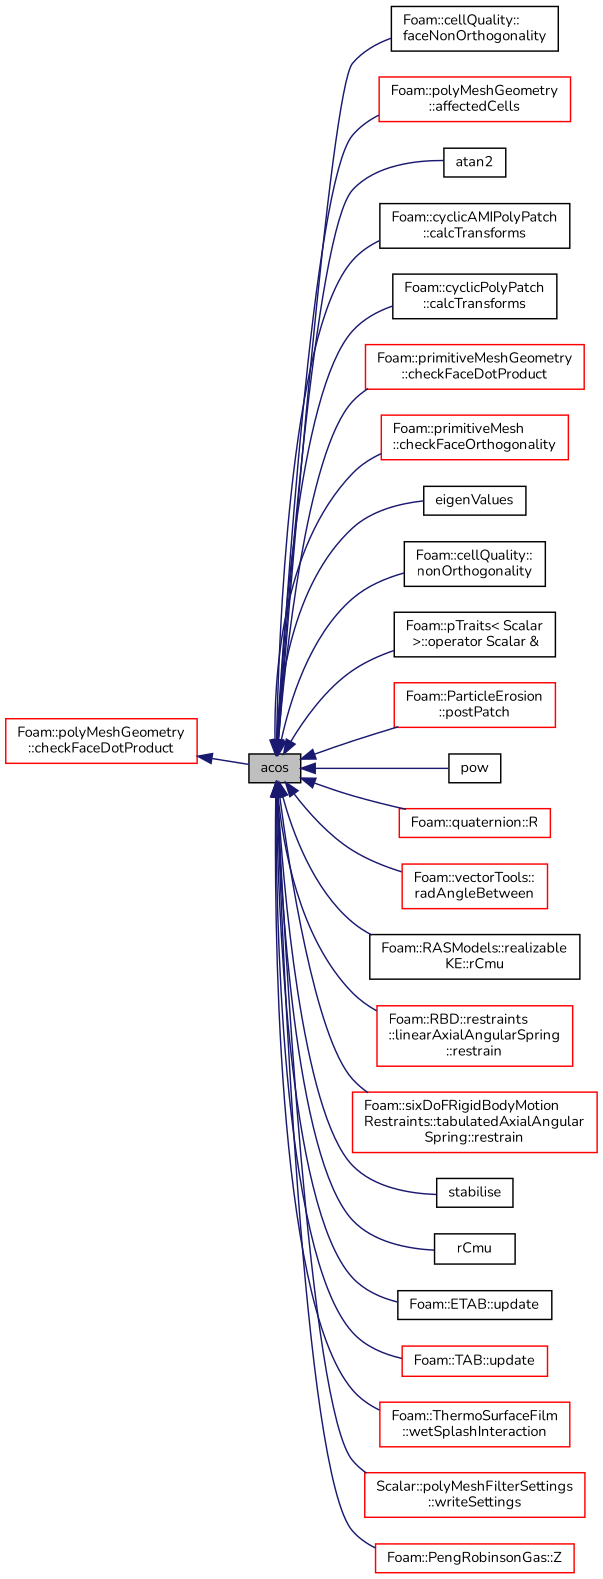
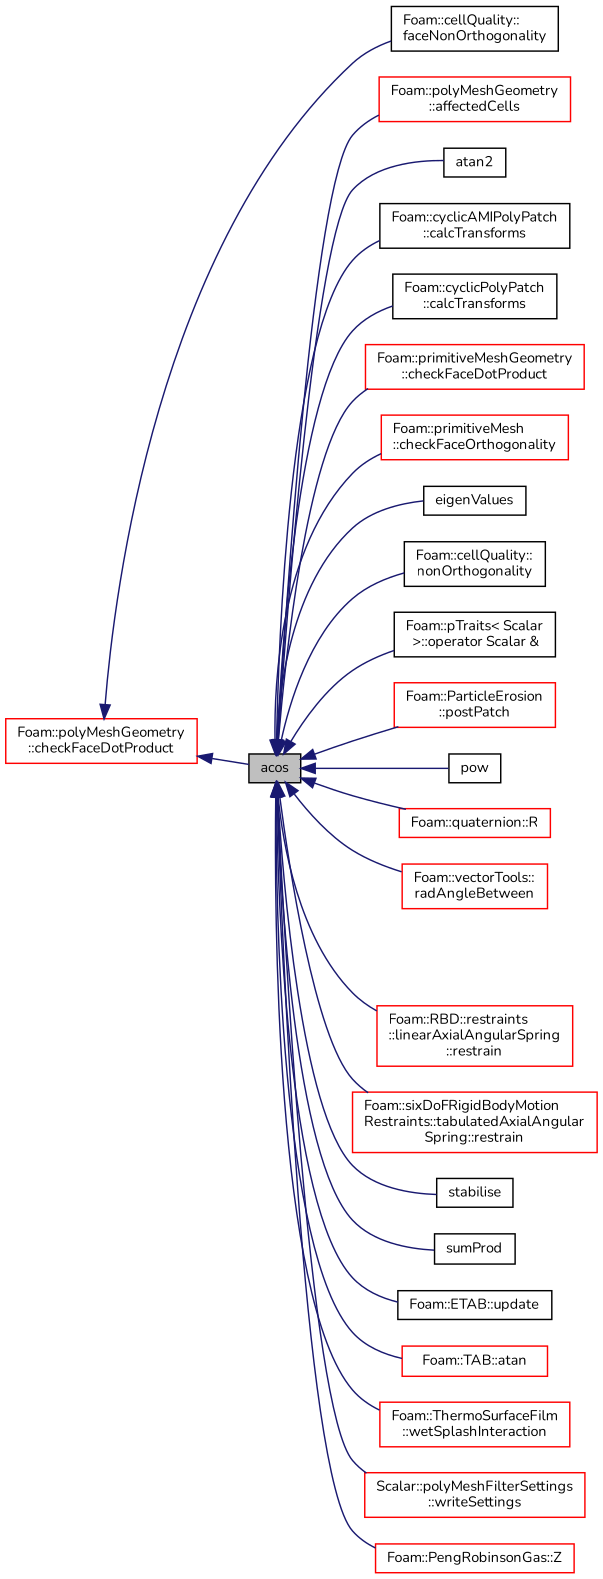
(310, 377) -> (183, 340)
(475, 957) -> none
(475, 1249) -> (475, 1249)
(475, 1361) -> (475, 1361)
